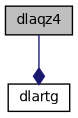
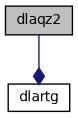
(39, 20) -> (39, 20)
